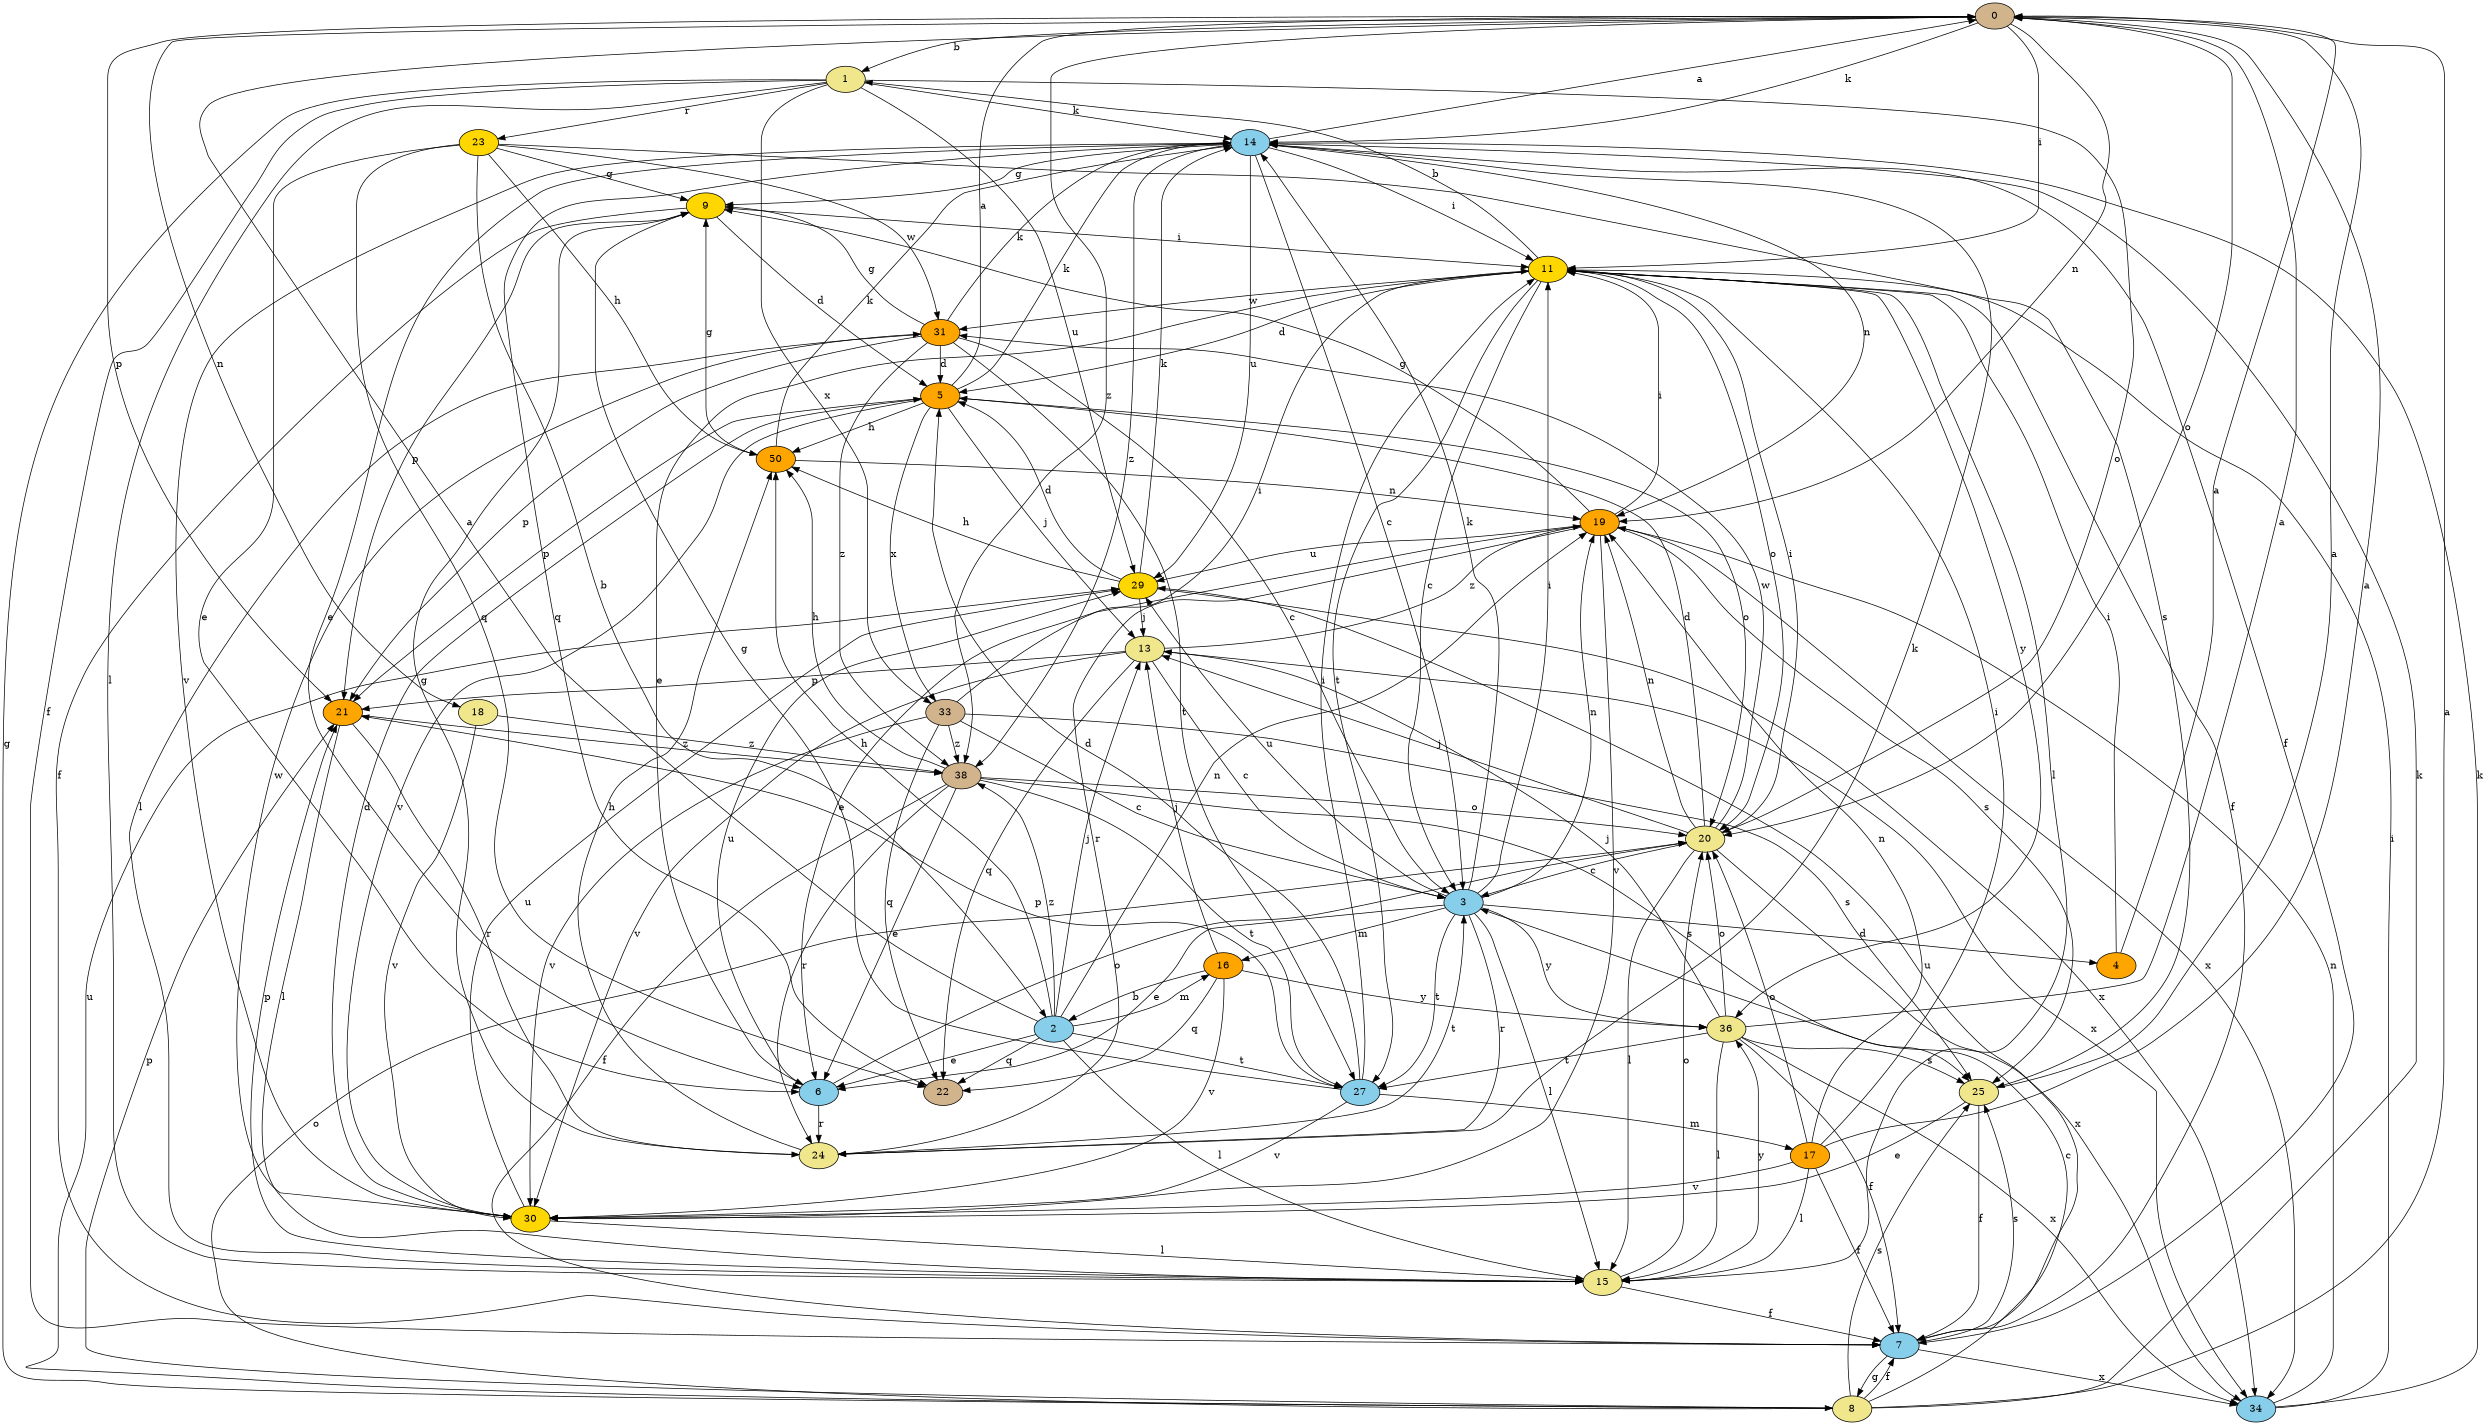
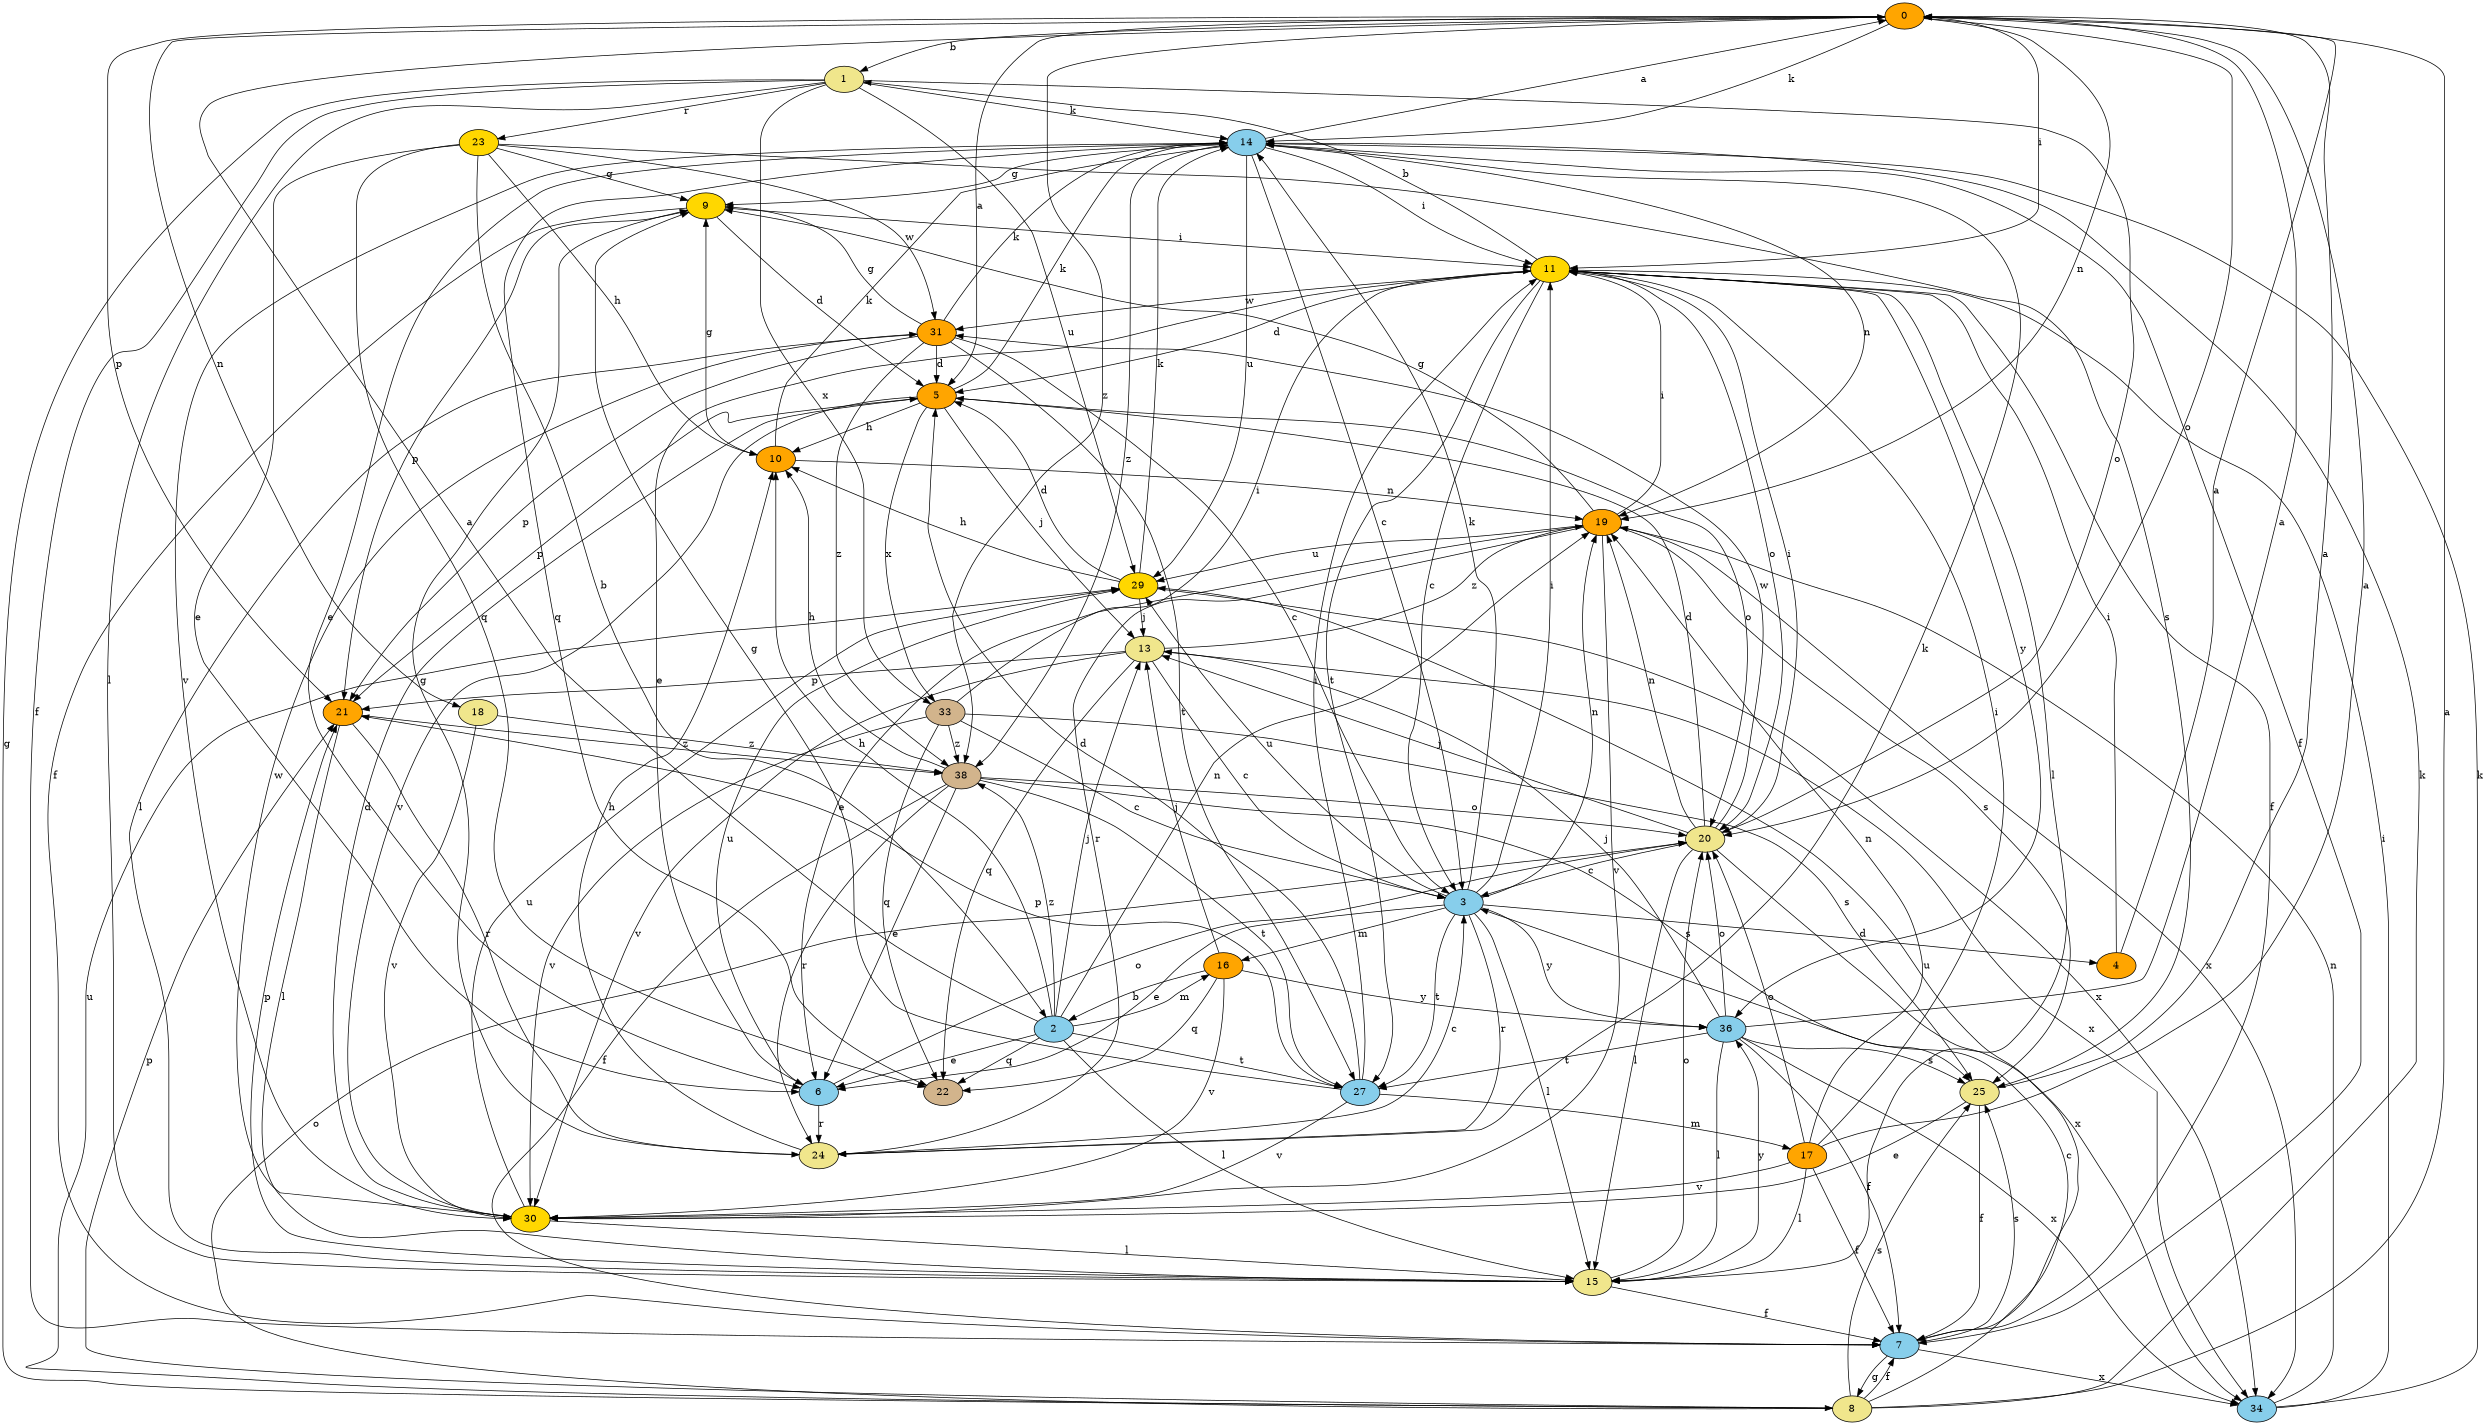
(1995, 16) -> (1905, 16)
(1029, 52) -> (1036, 43)
(776, 459) -> (776, 459)
(1454, 1029) -> (1454, 1029)
(1726, 1029) -> (1726, 1029)
